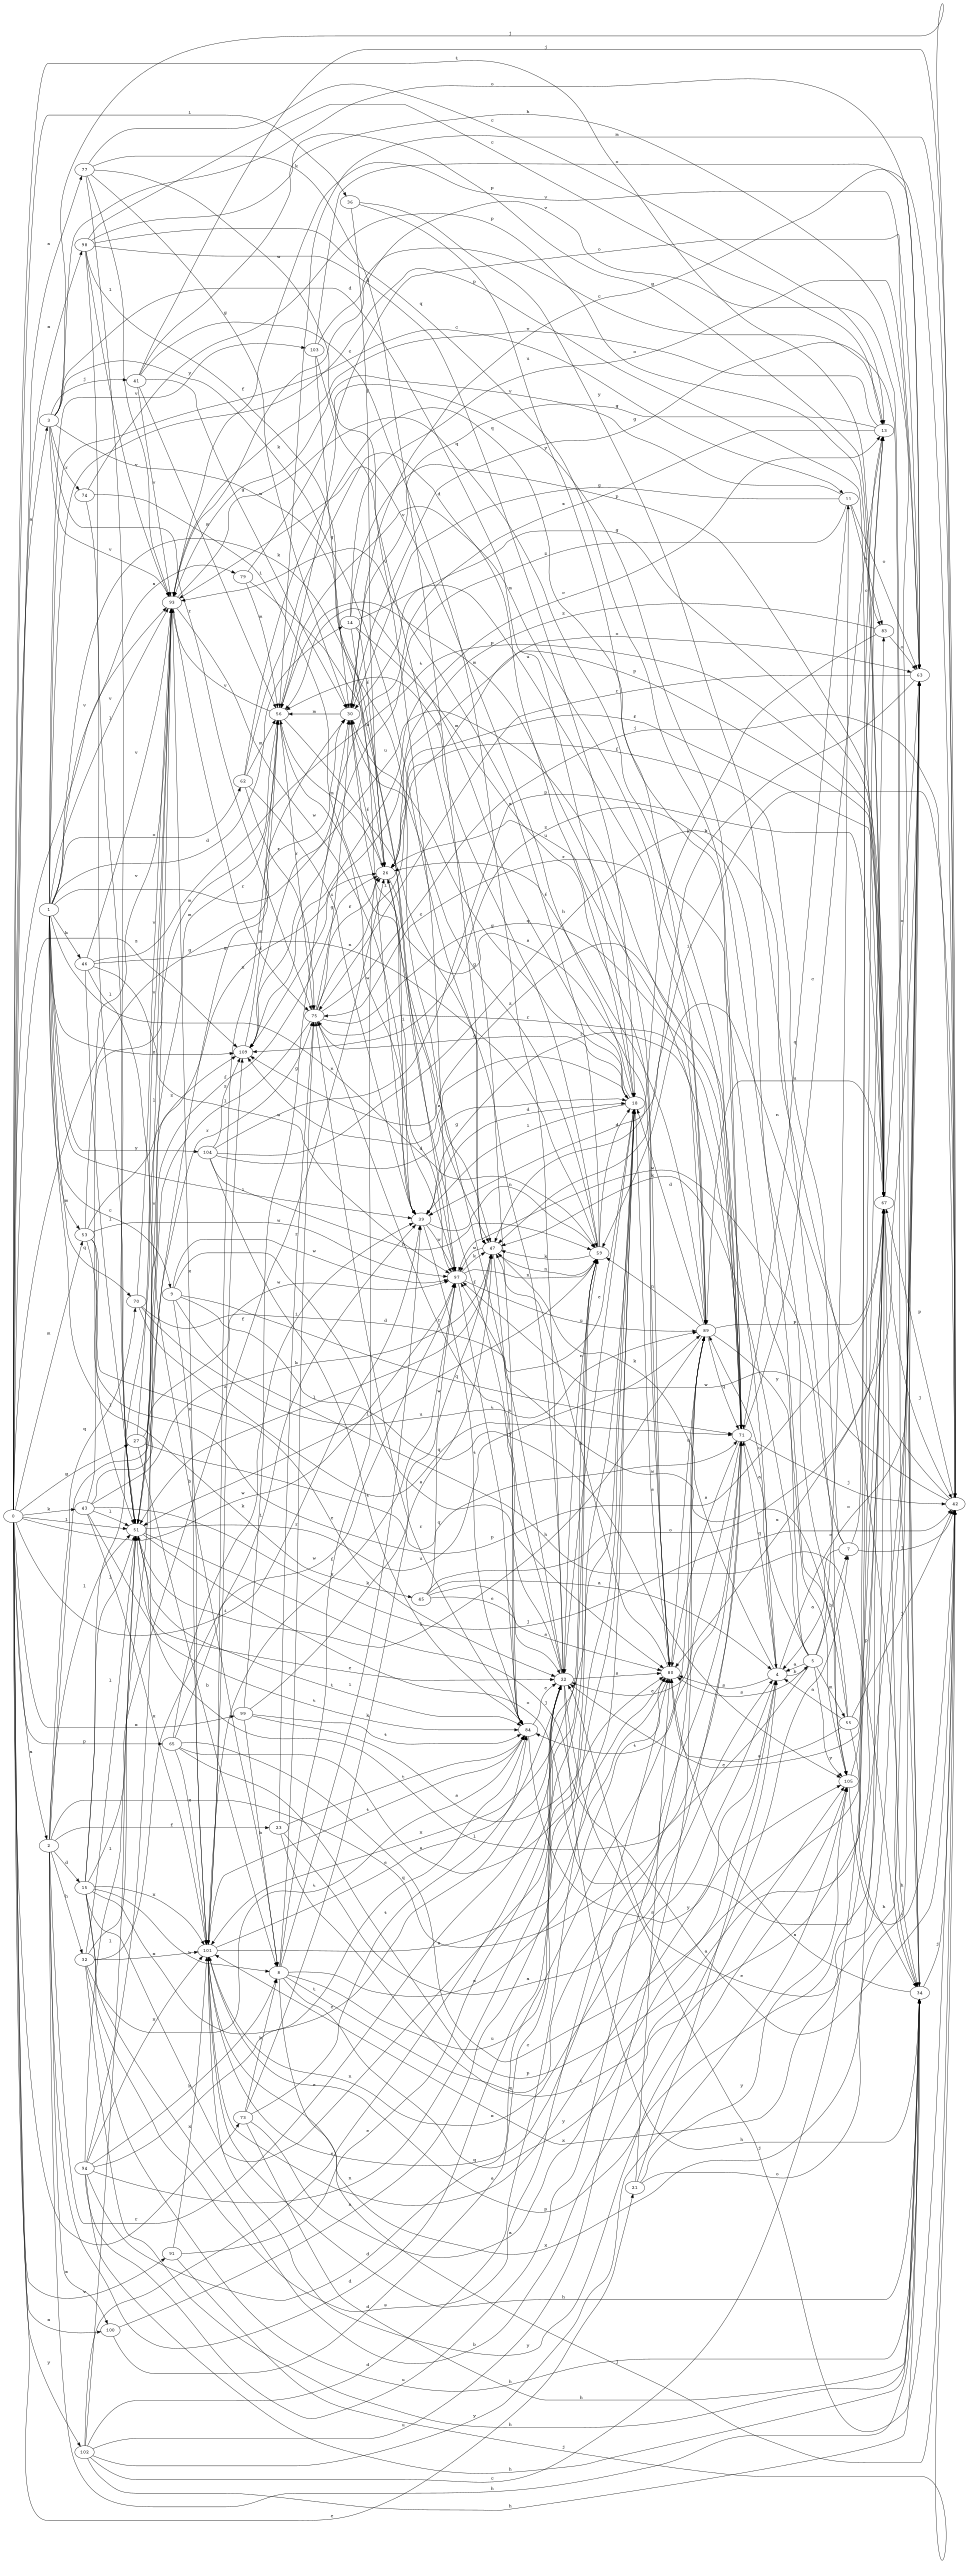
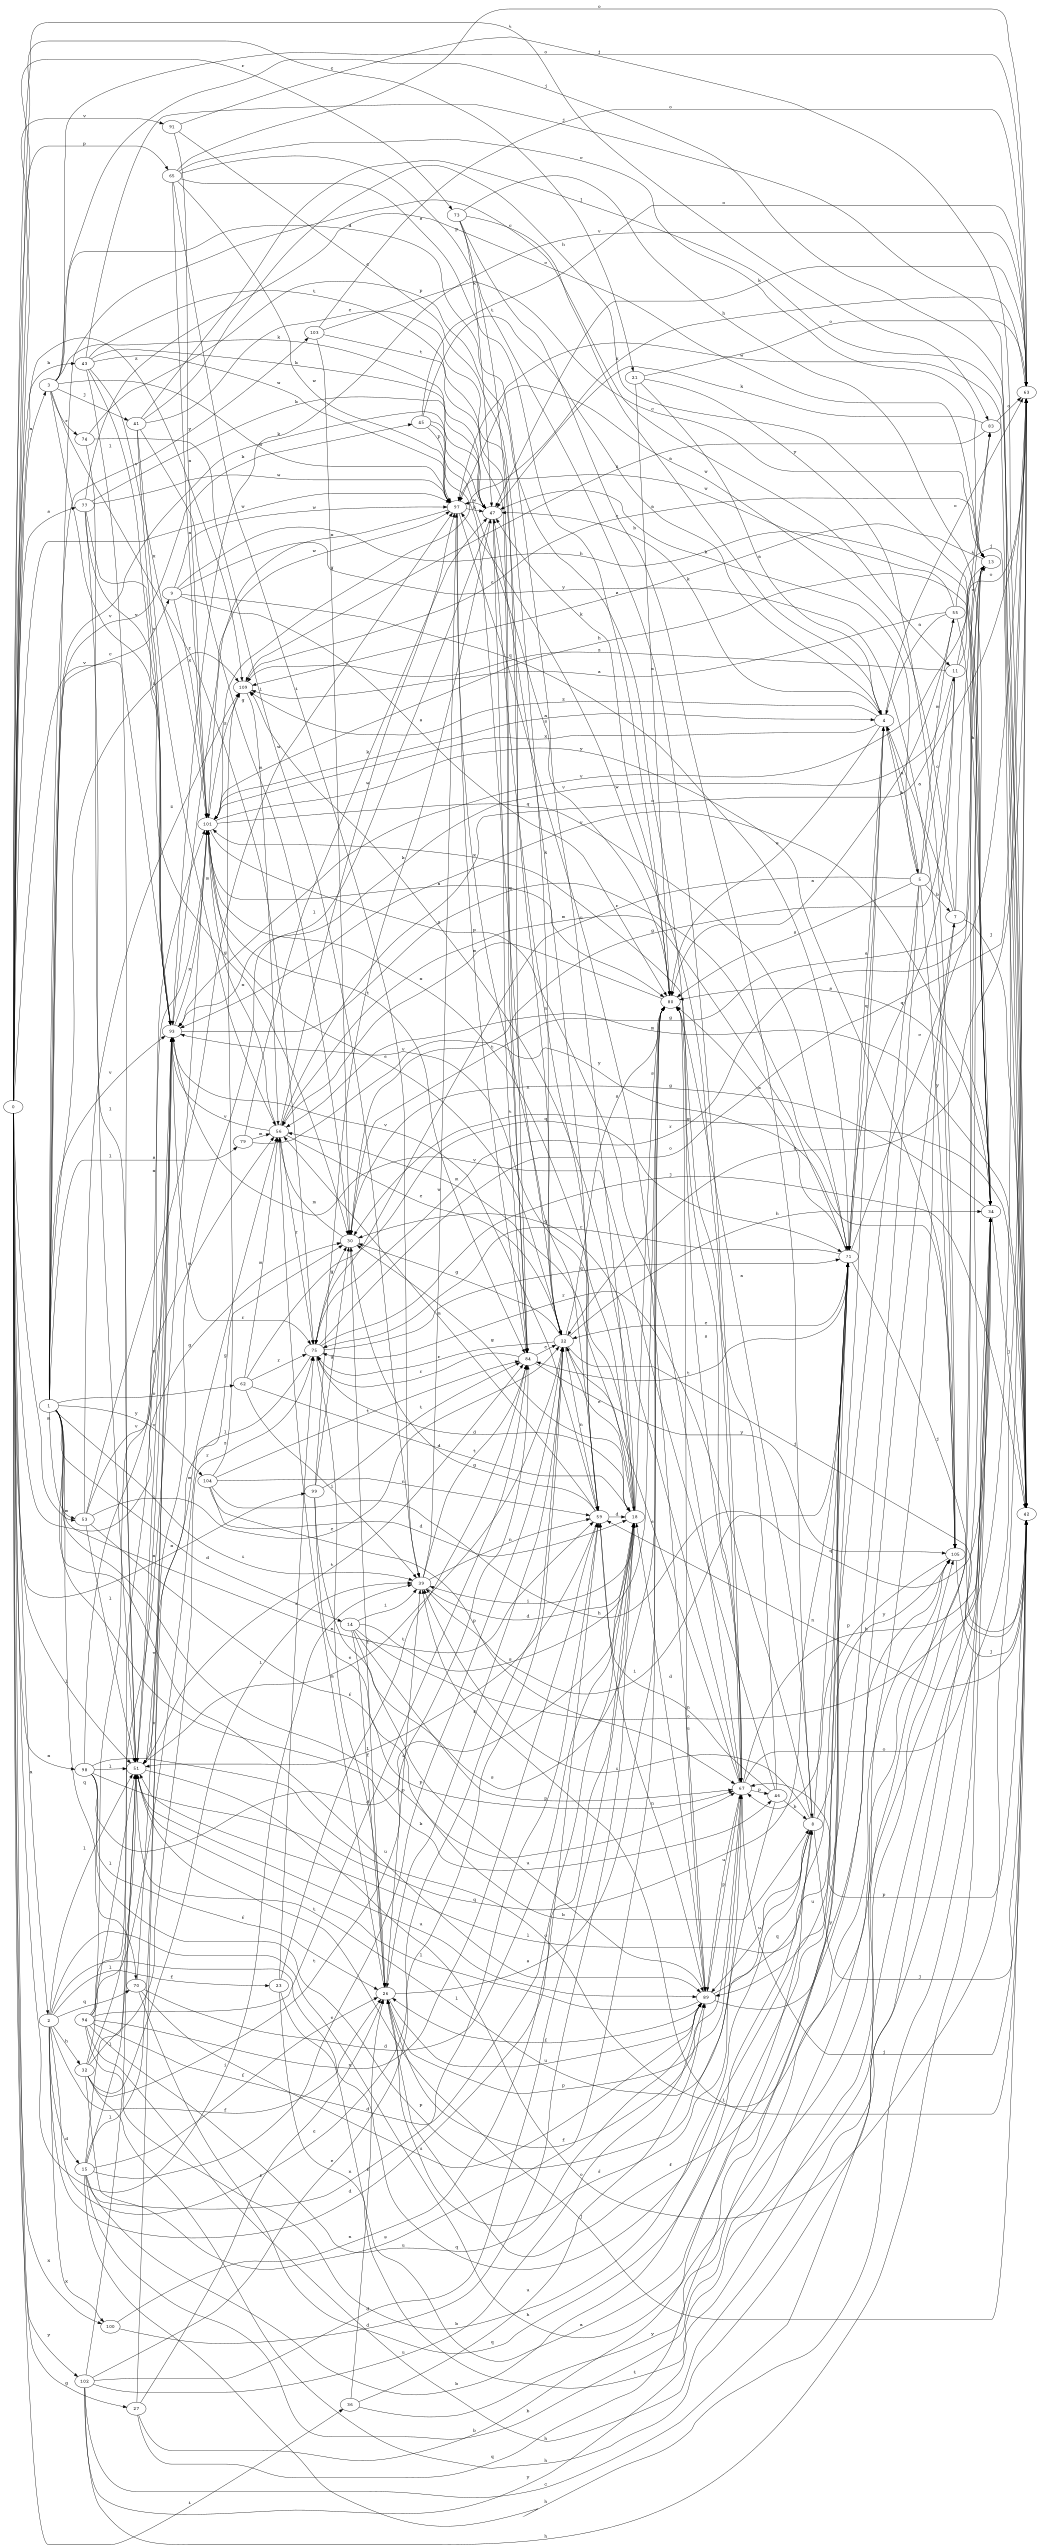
none -> (753, 9)
(636, 656) -> (758, 1792)
(439, 1391) -> (439, 436)
